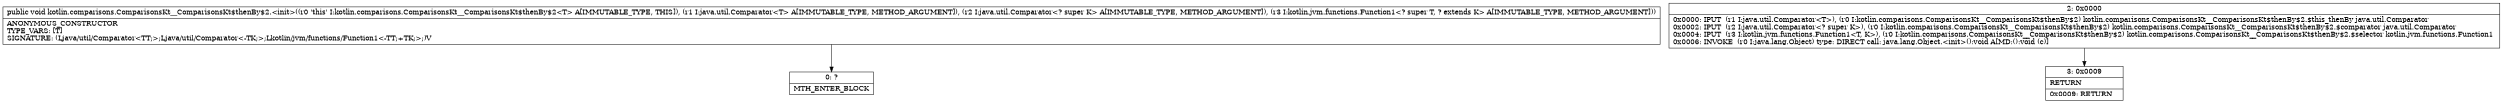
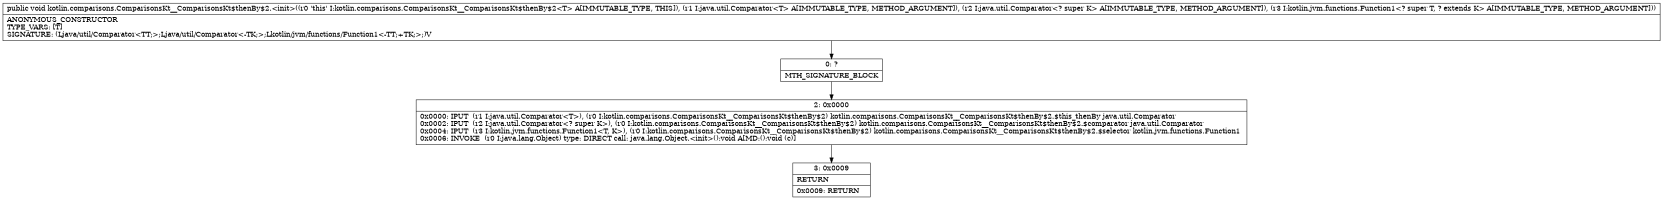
none -> (832, 88)
(832, 89) -> (832, 76)
